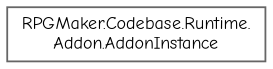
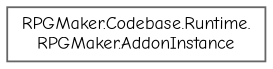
(136, 34) -> (136, 34)
